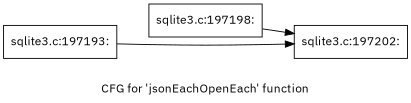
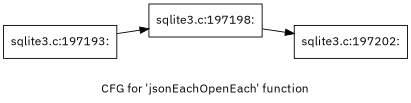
(201, 45) -> (128, 32)
